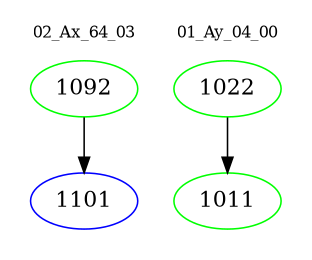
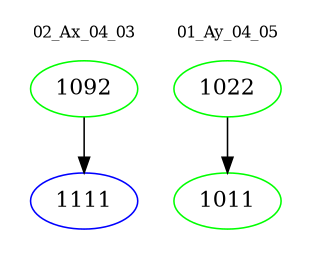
(84, 34) -> (84, 34)
(228, 34) -> (228, 34)
(84, 201) -> (84, 201)
